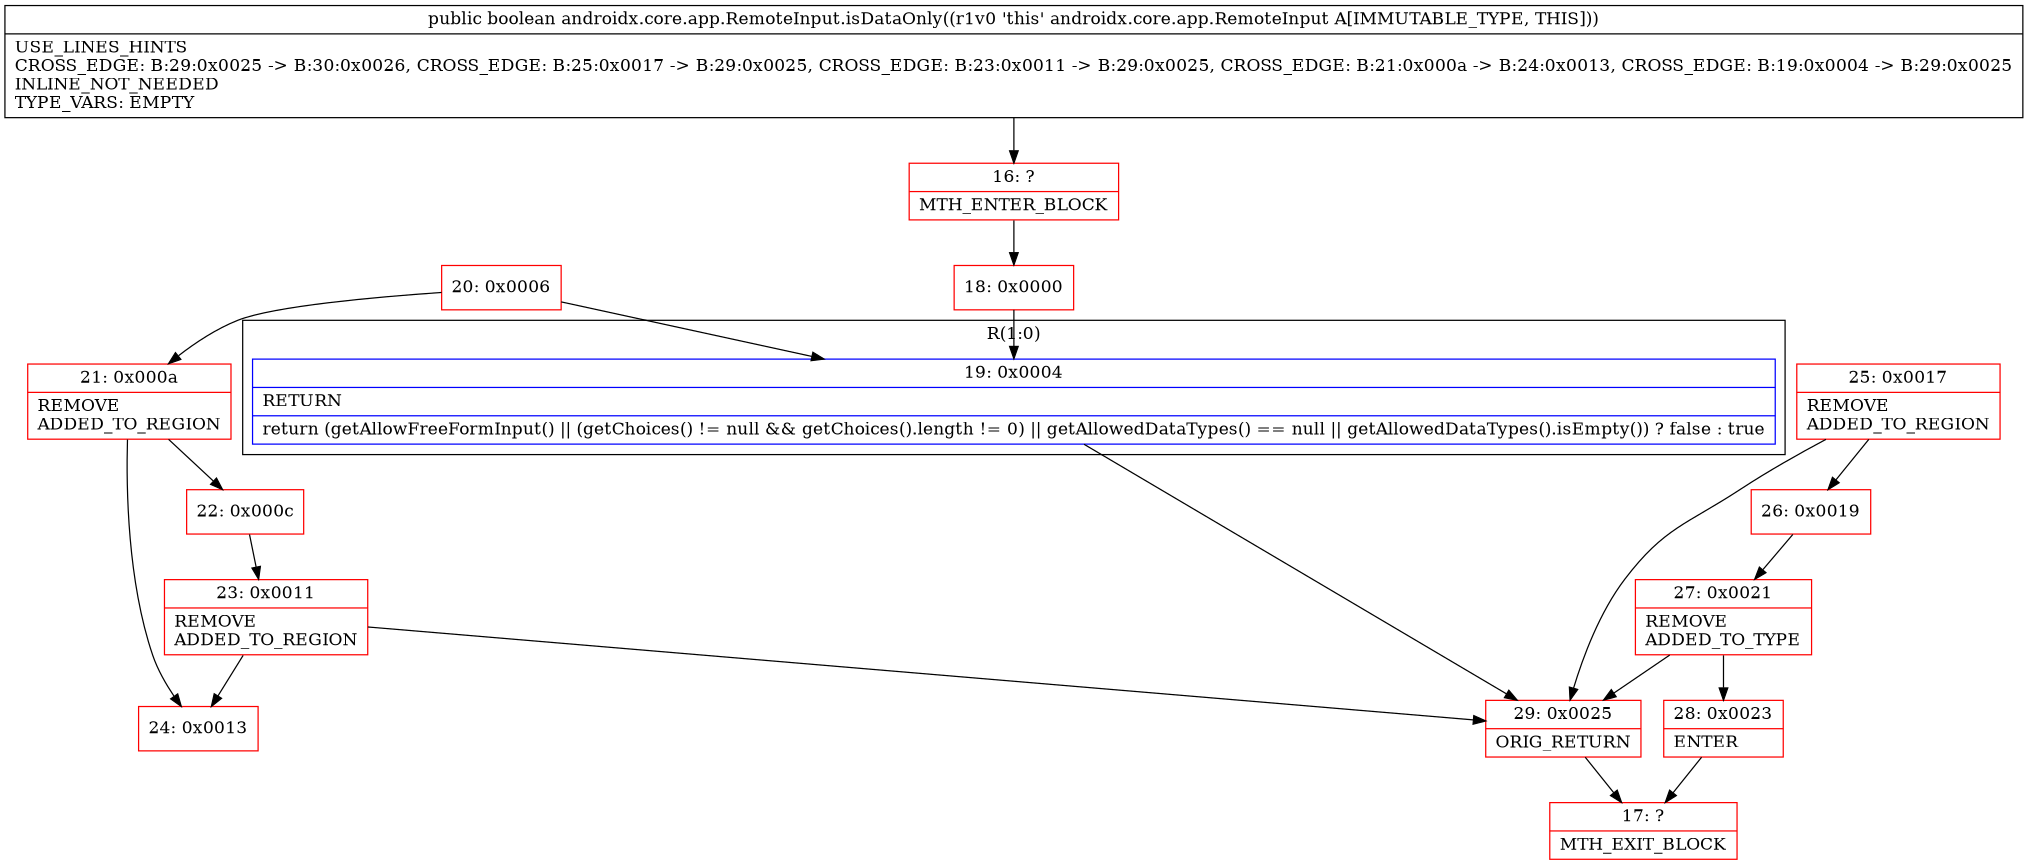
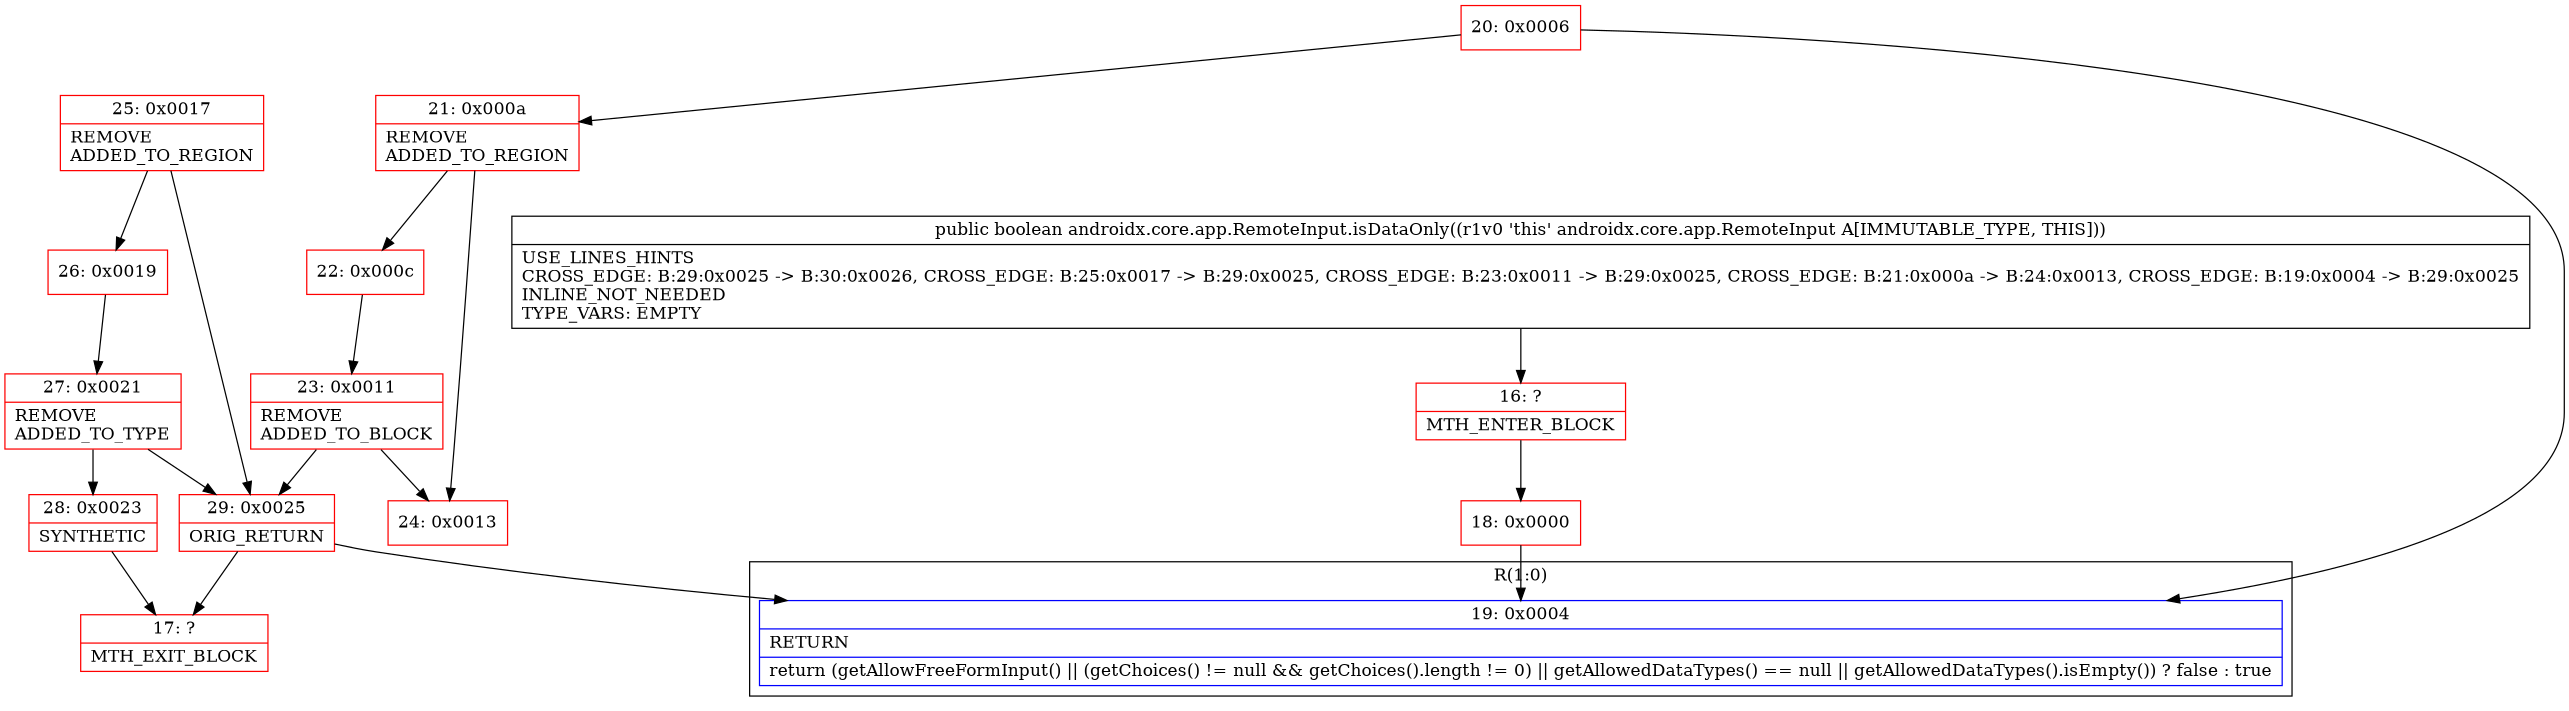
(1295, 569) -> (554, 576)
(266, 640) -> (347, 434)
(1706, 742) -> (93, 537)
